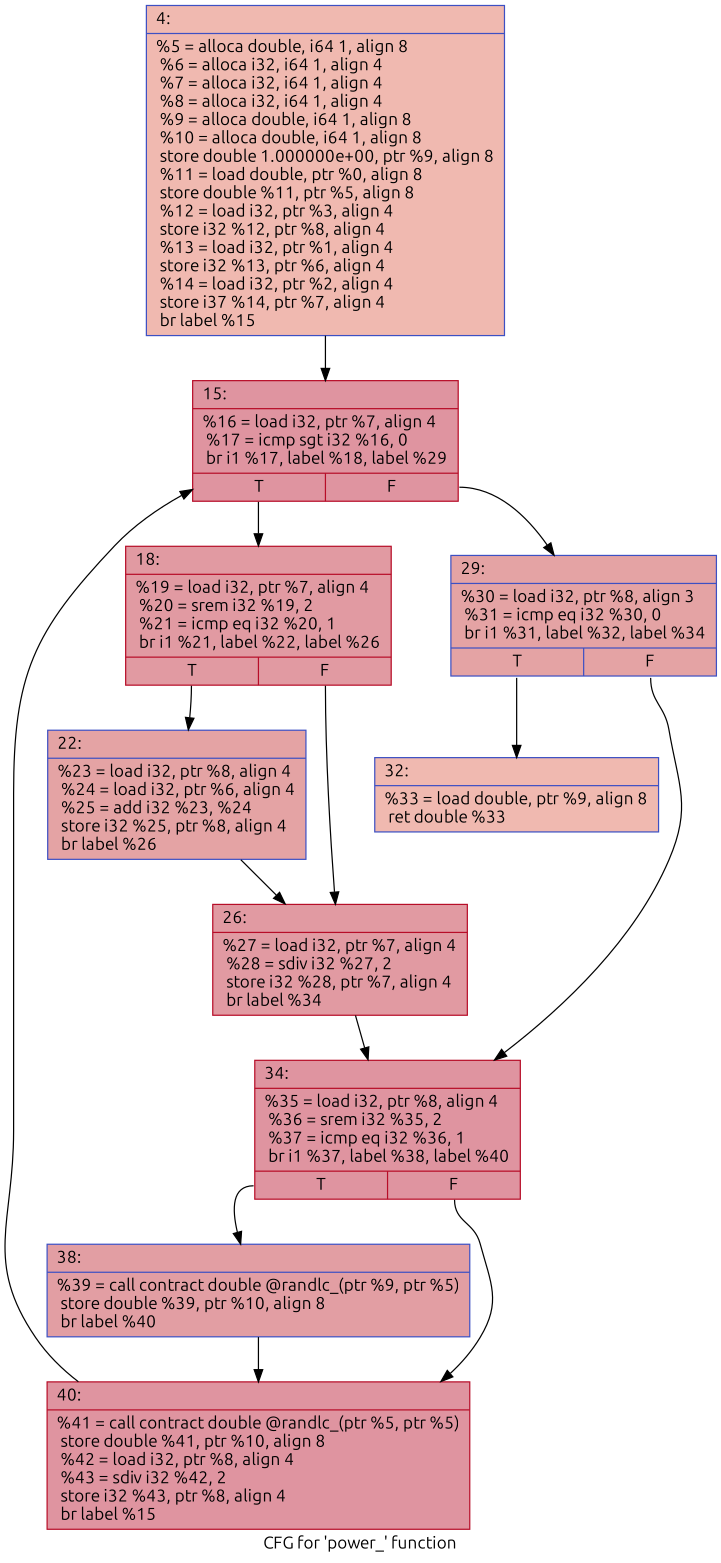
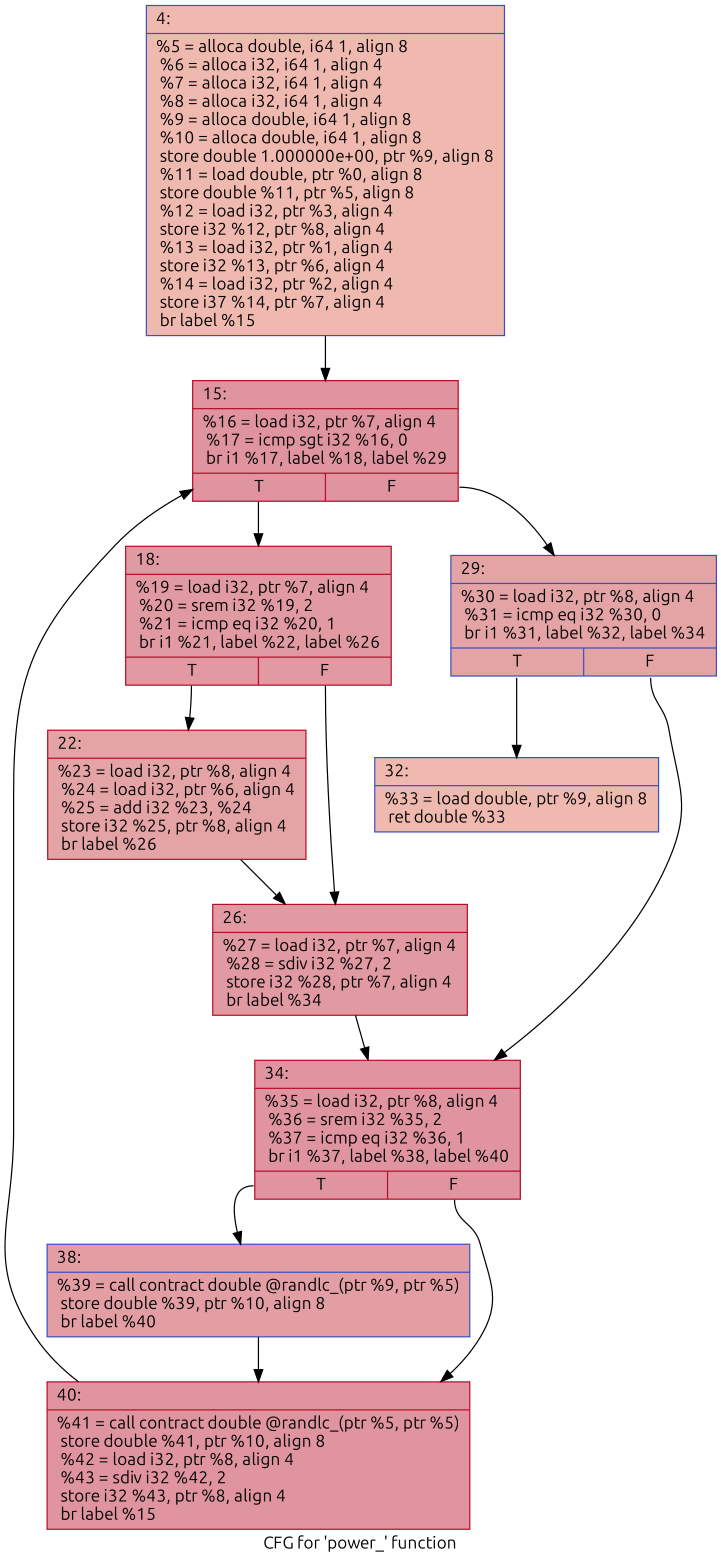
(578, 597) -> (578, 597)
(177, 795) -> (177, 795)
